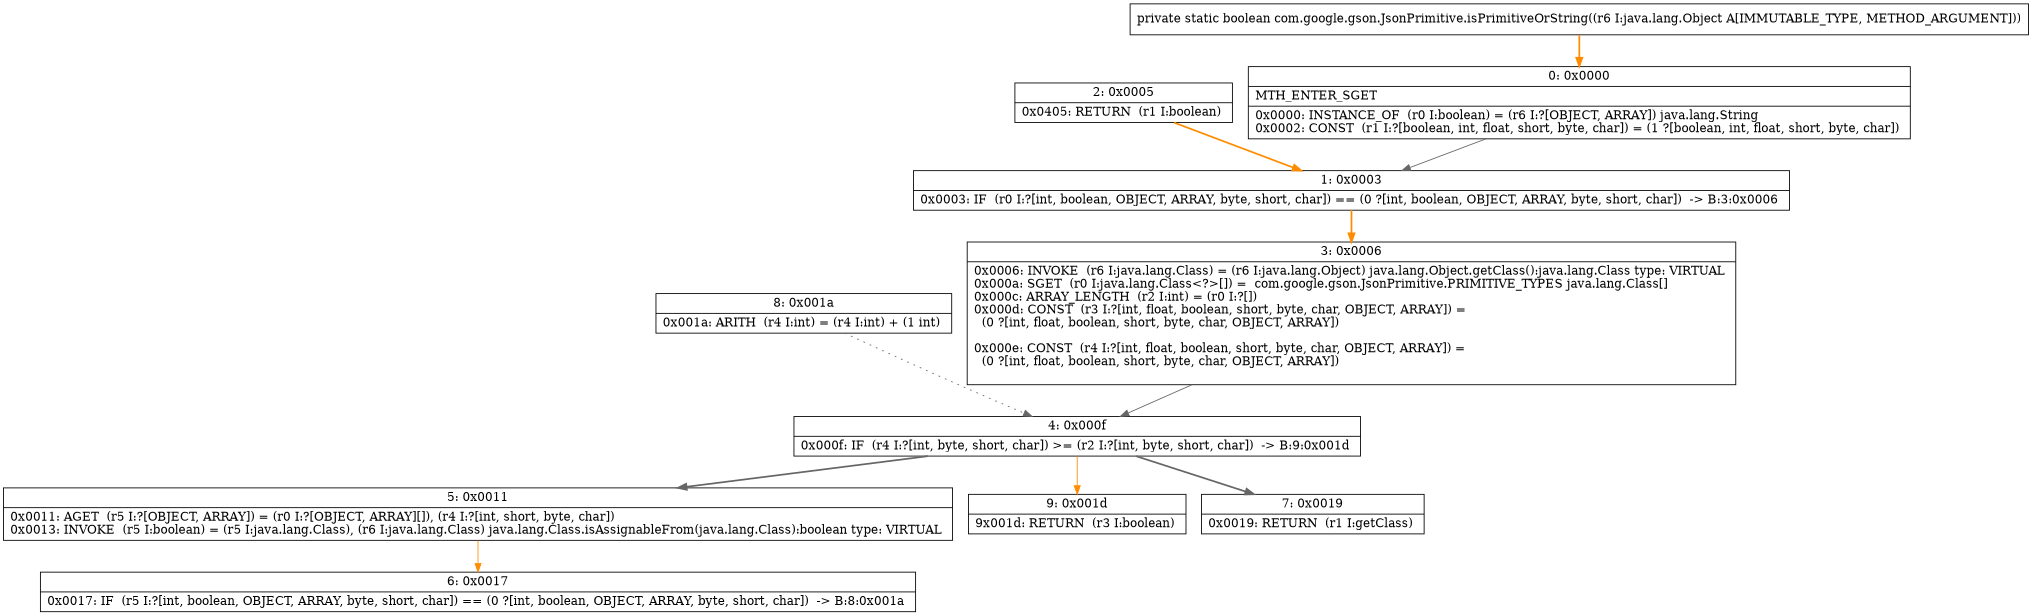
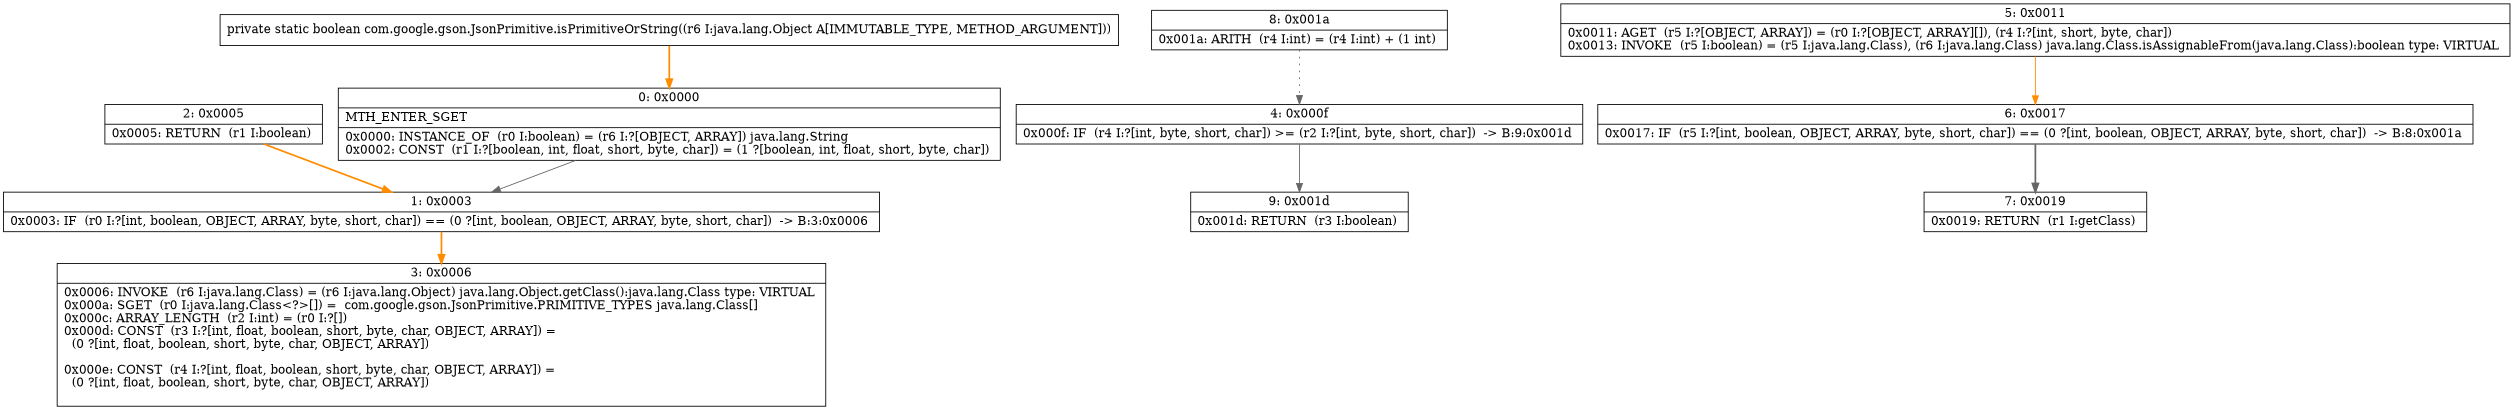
(1124, 112) -> (214, 134)
(1160, 399) -> none
(807, 471) -> none
(1077, 471) -> (1299, 164)
(1191, 474) -> (2035, 164)
(1077, 524) -> (1299, 221)
